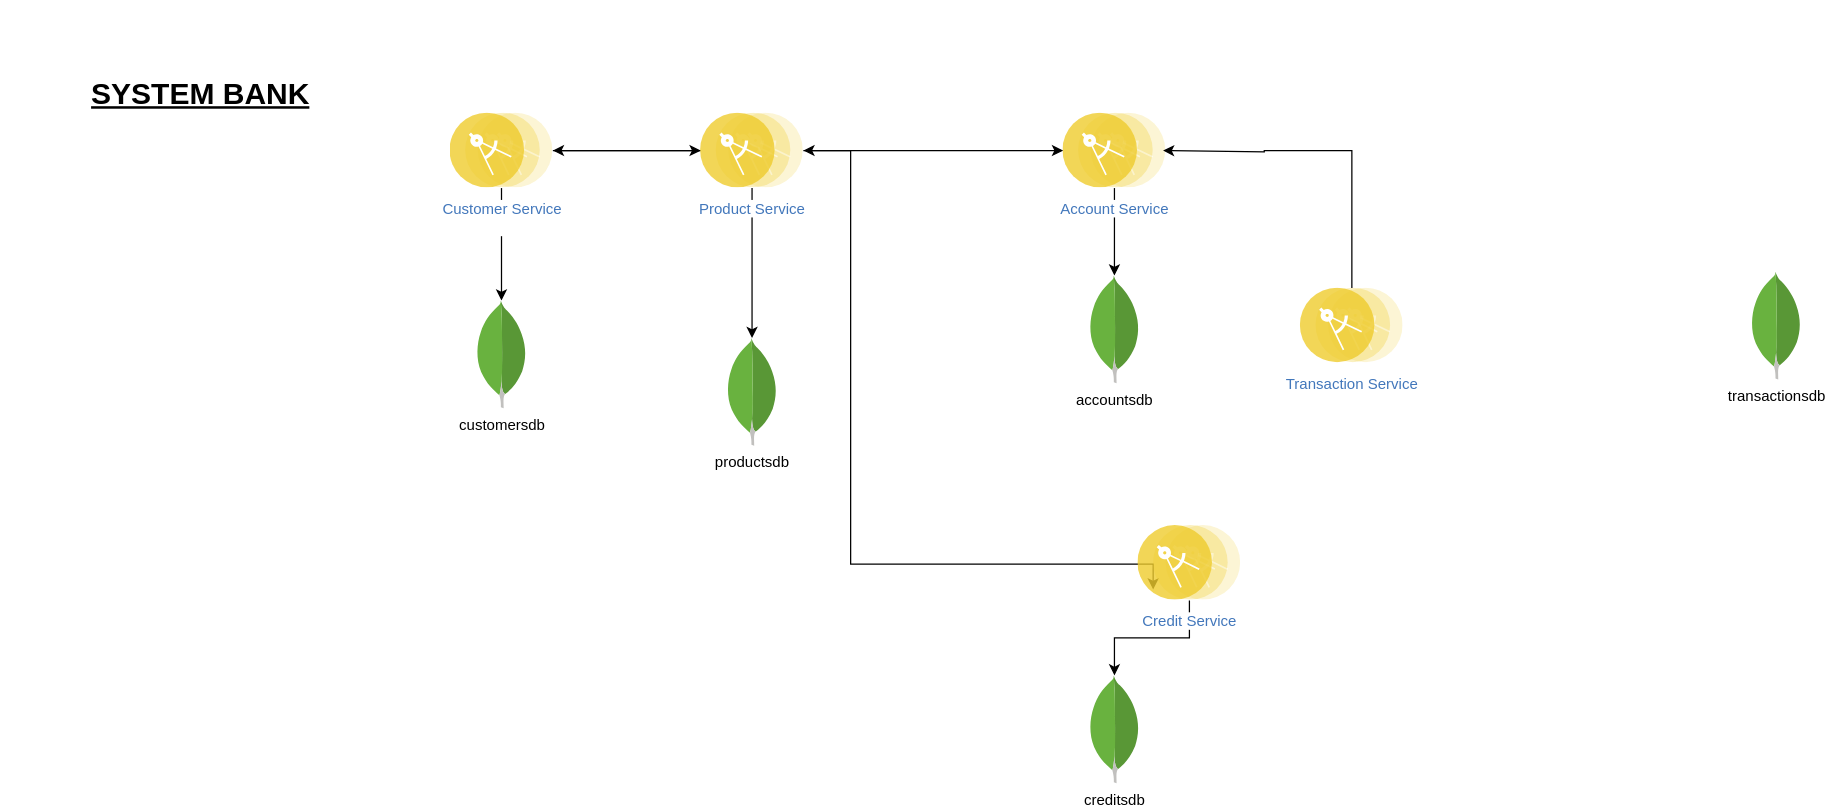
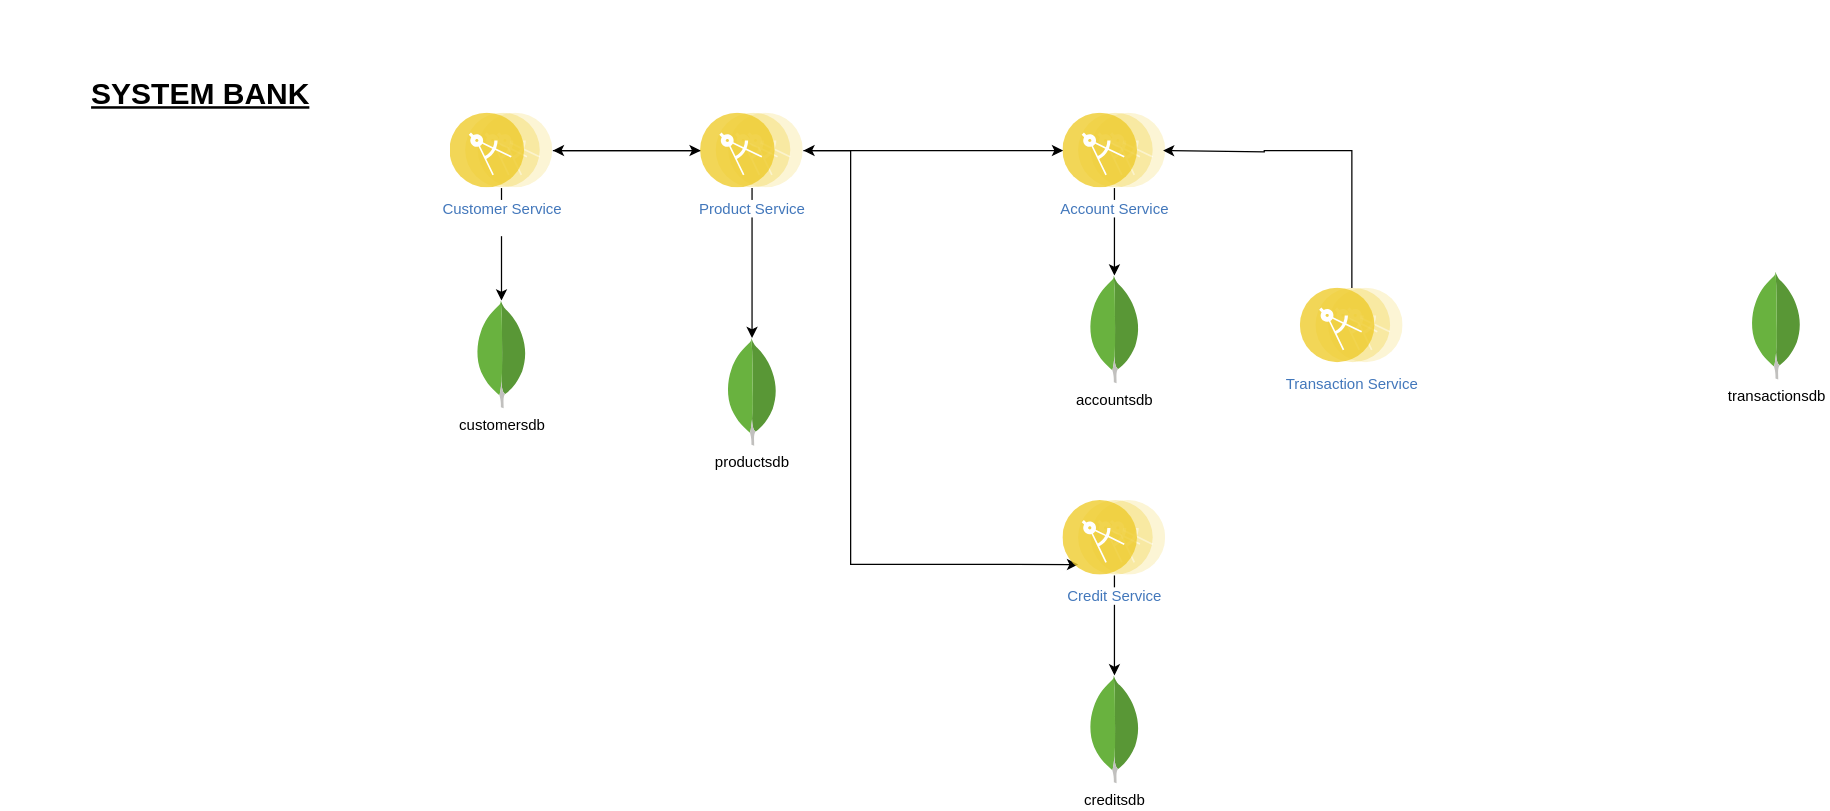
(1190, 563) -> (1115, 538)
